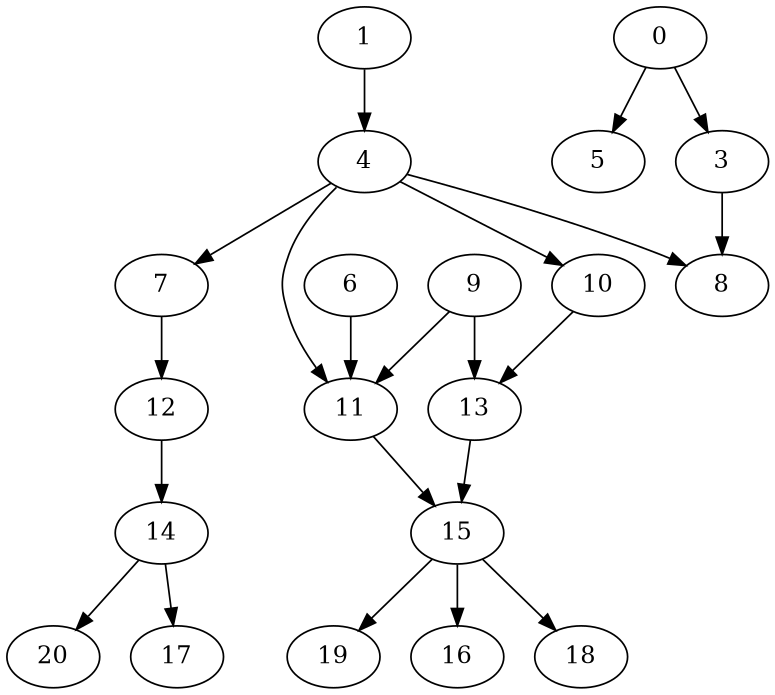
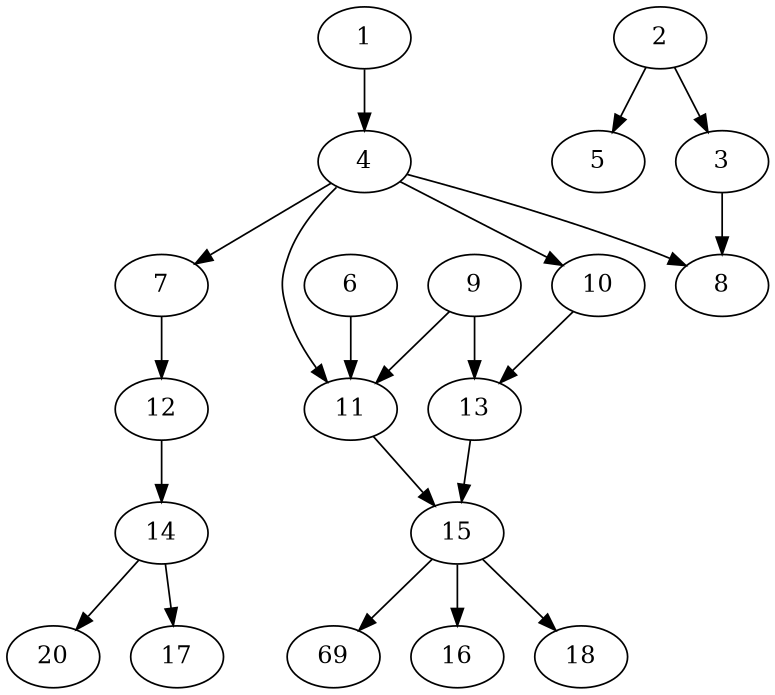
(660, 38) -> (660, 38)
(334, 657) -> (334, 657)
